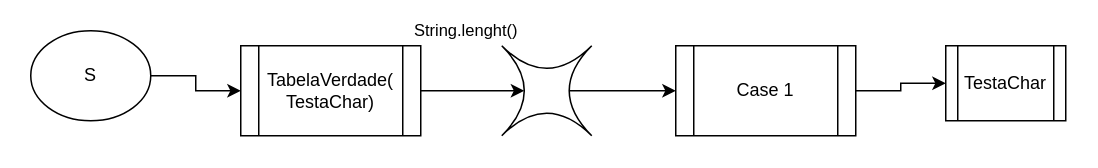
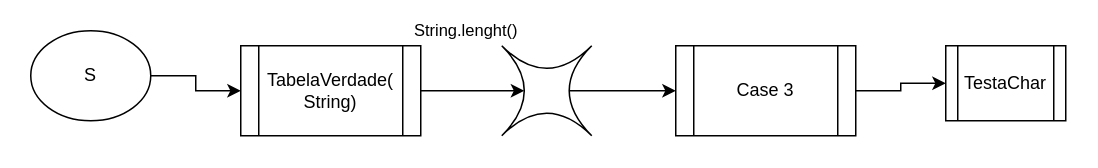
(331, 91) -> (331, 91)
(766, 91) -> (766, 91)
